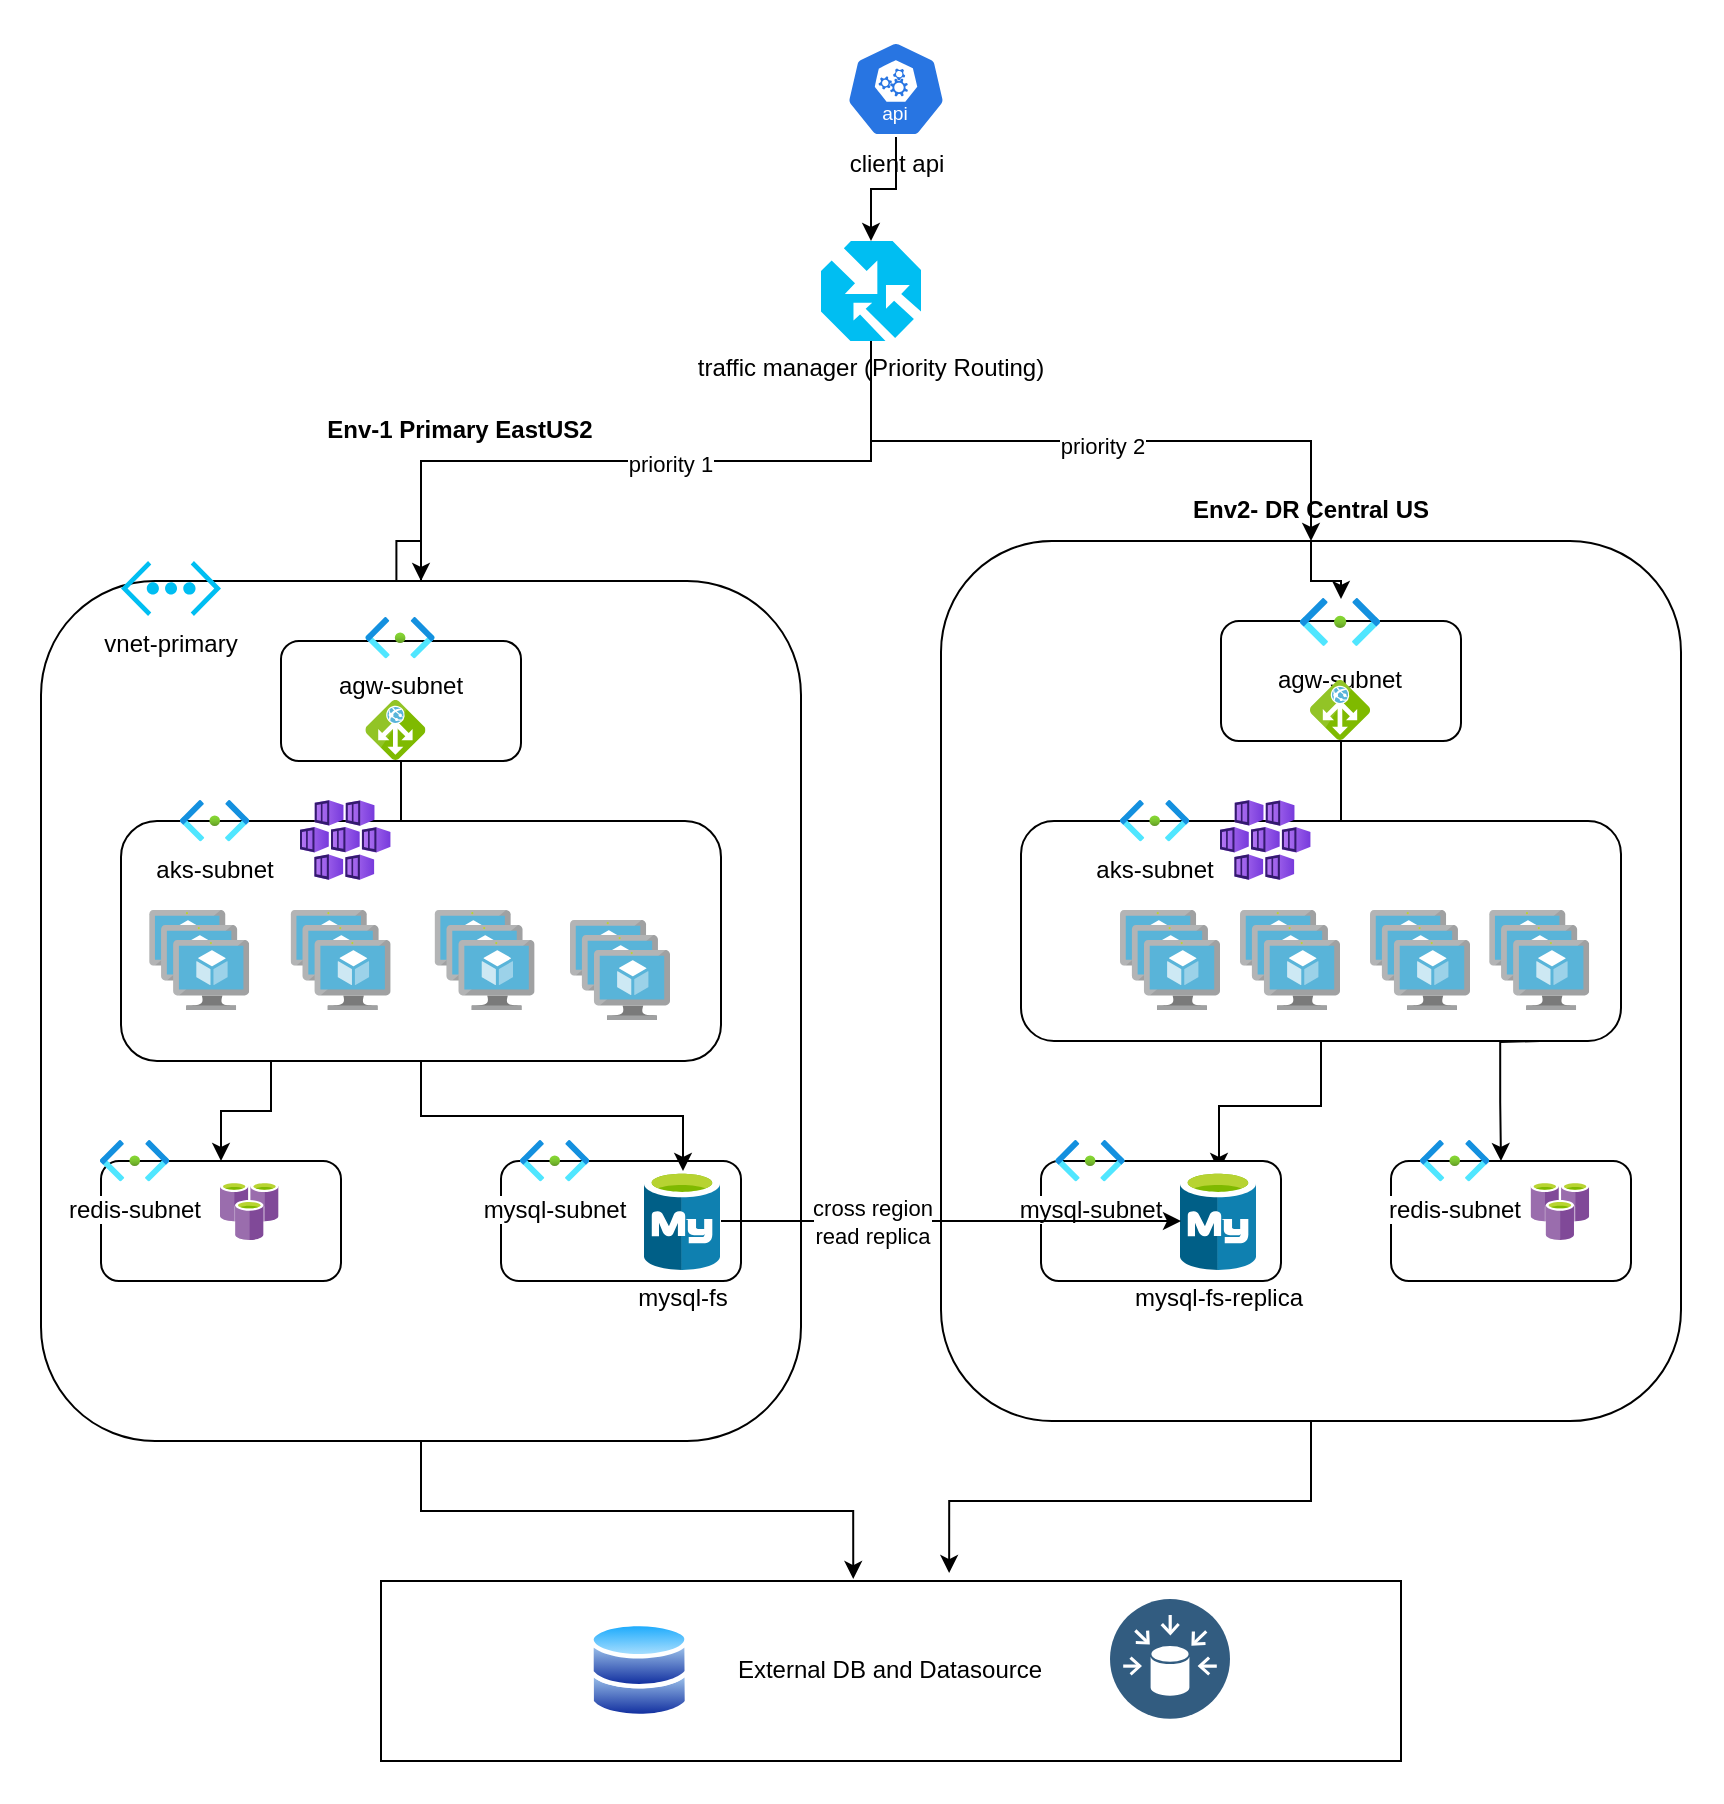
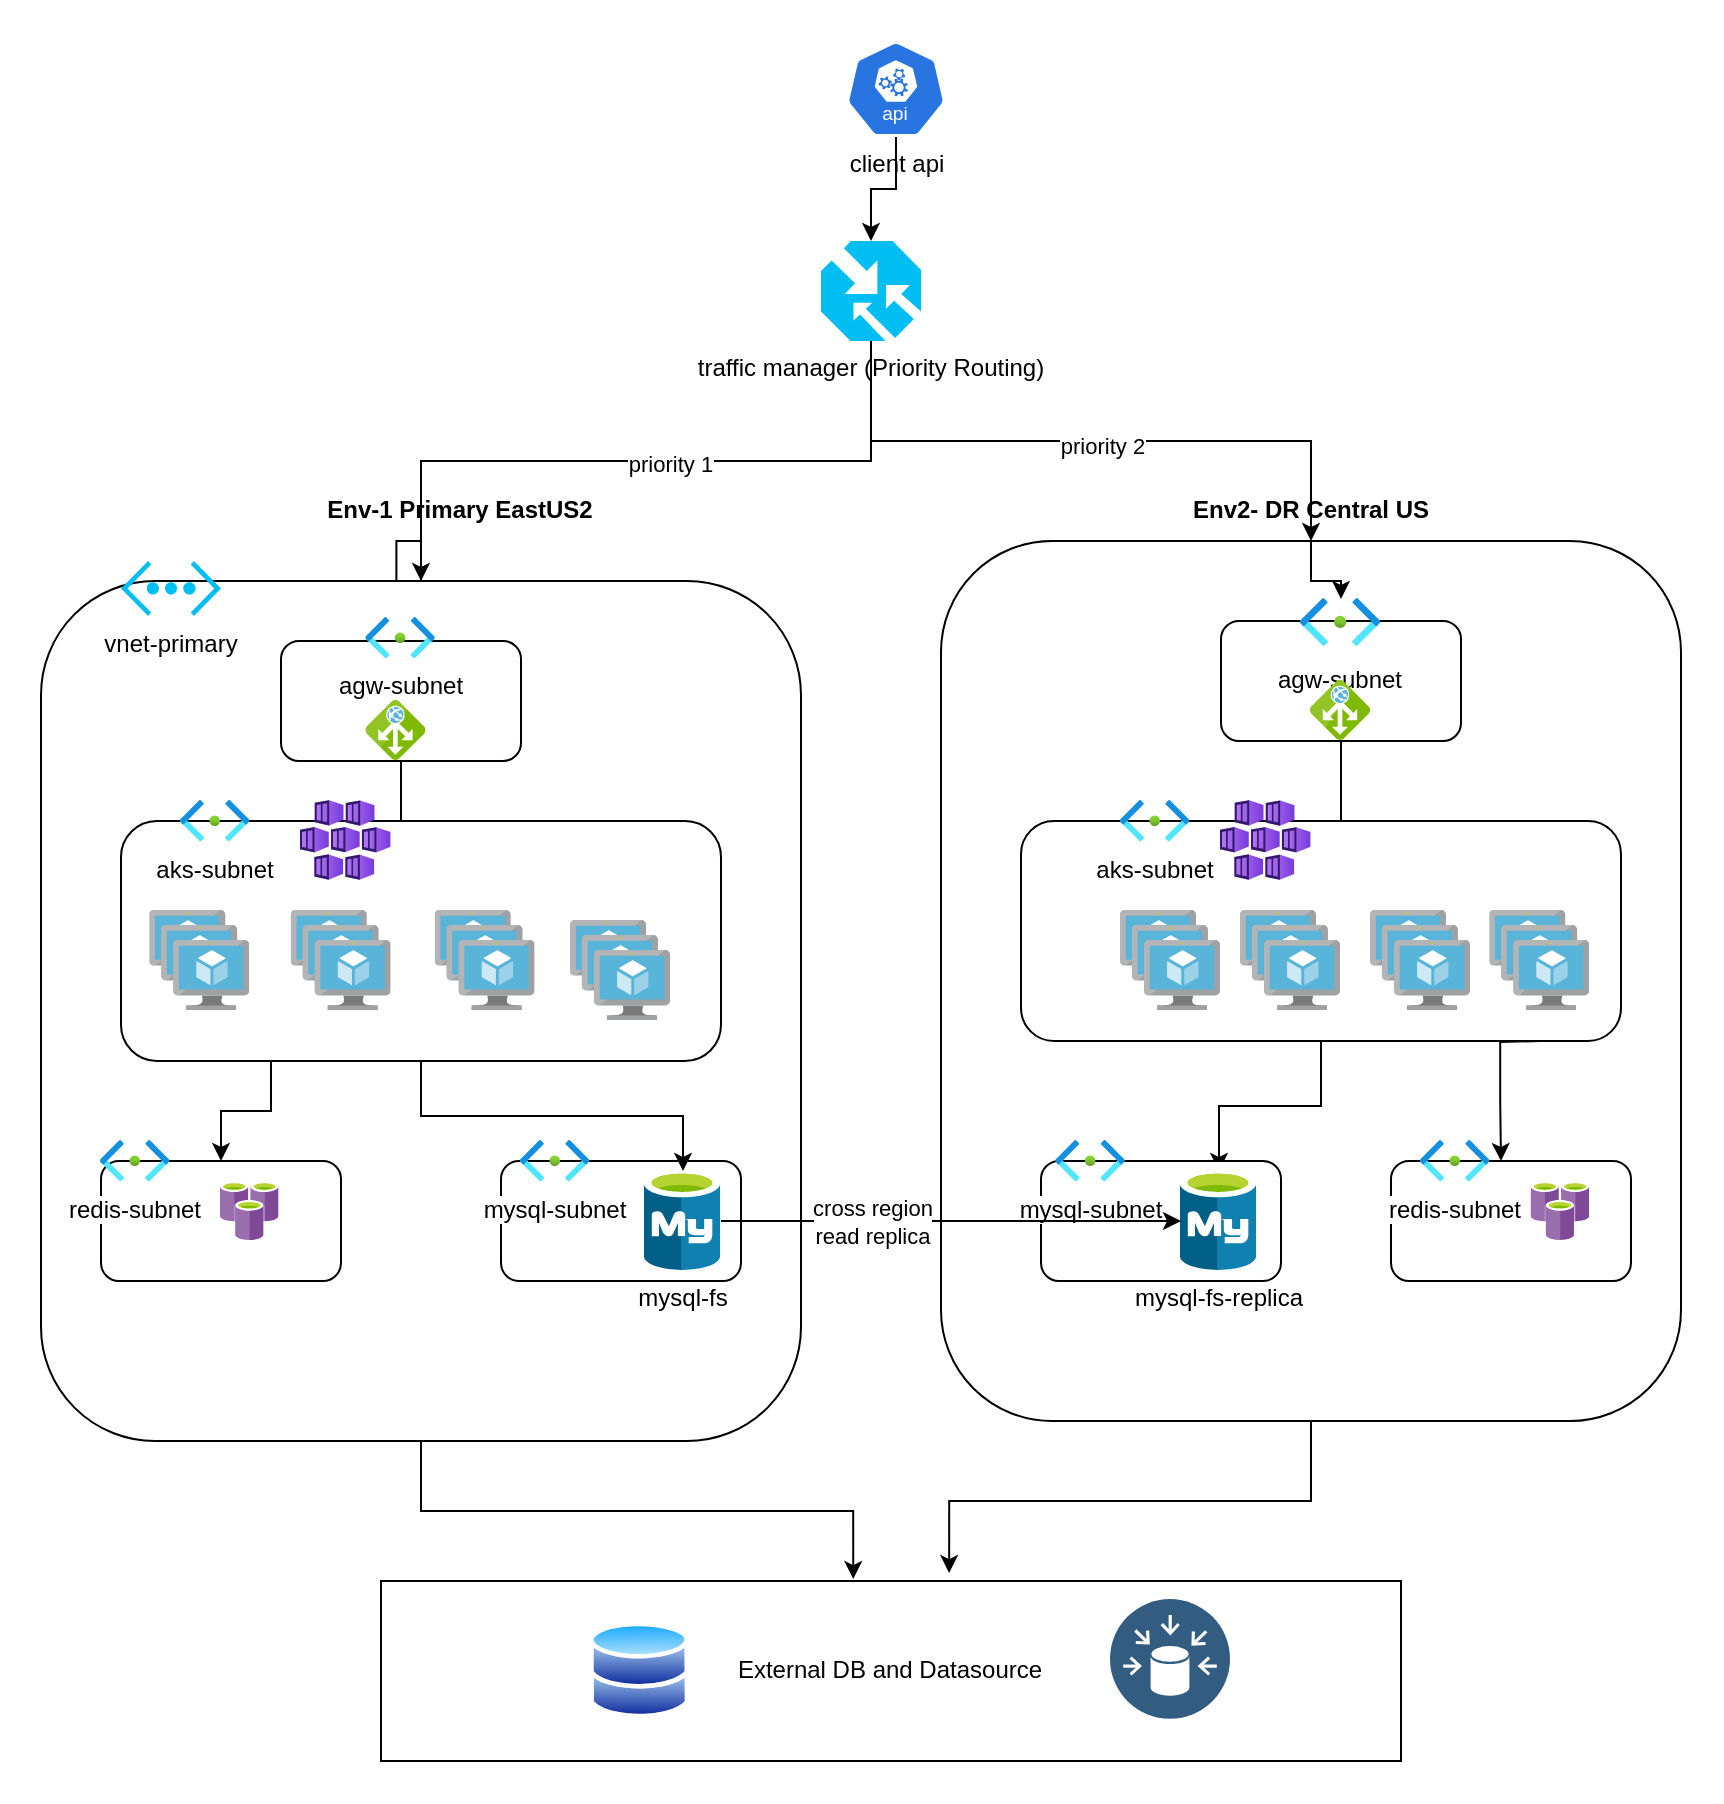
(461, 431) -> (461, 511)
